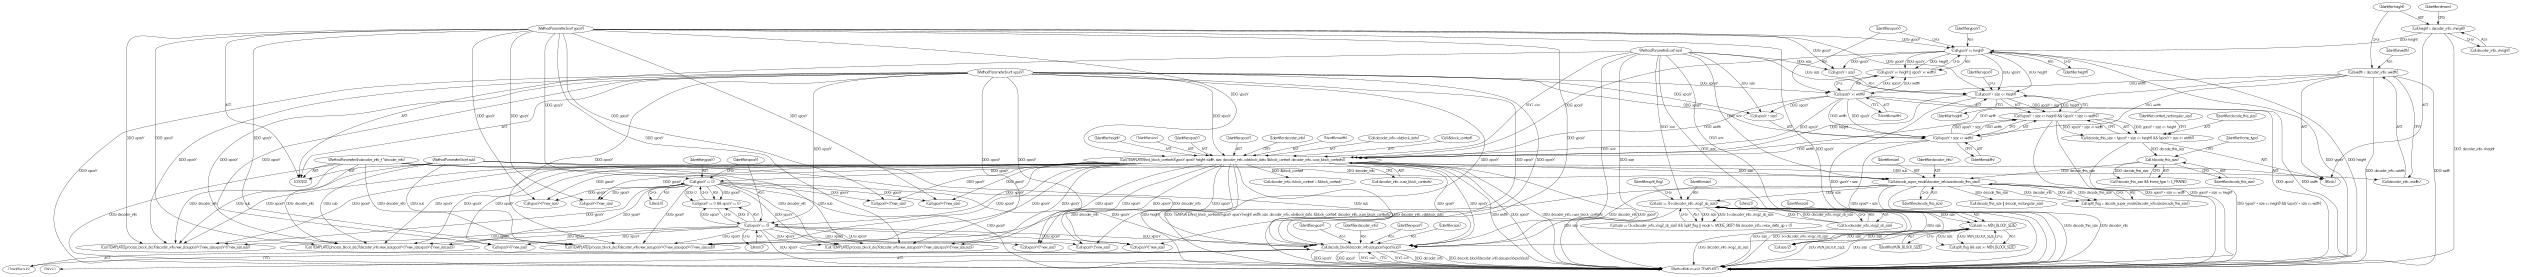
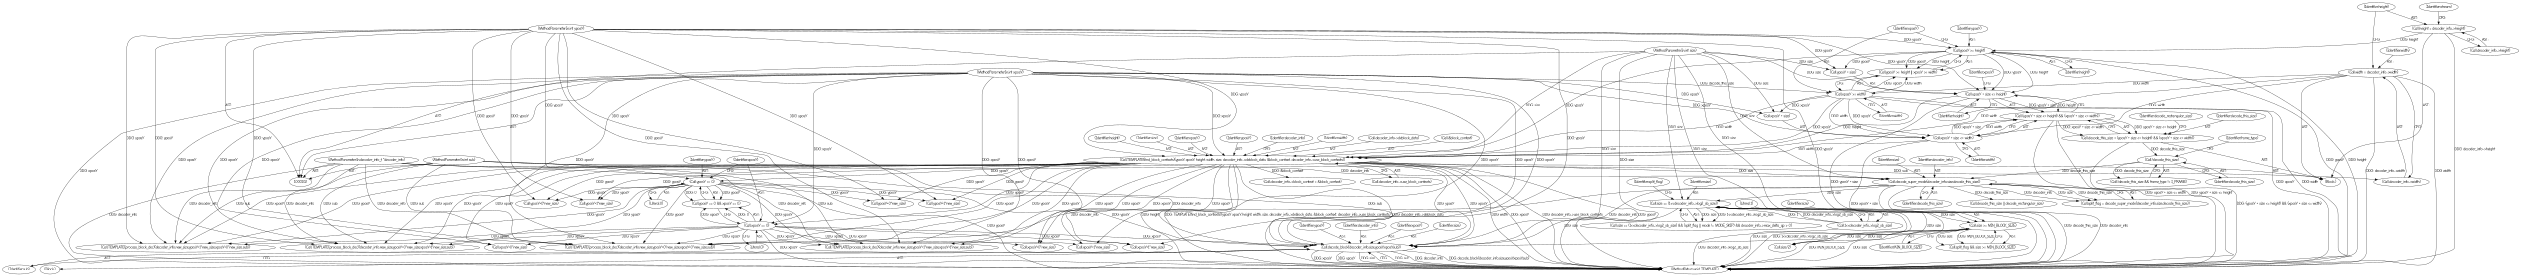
(1709, 84) -> (1717, 84)
(2166, 116) -> (2166, 116)
